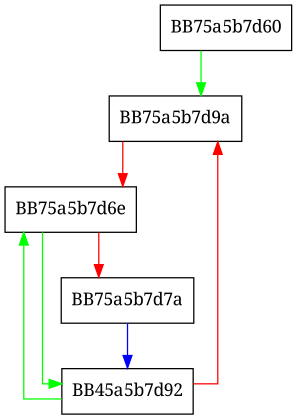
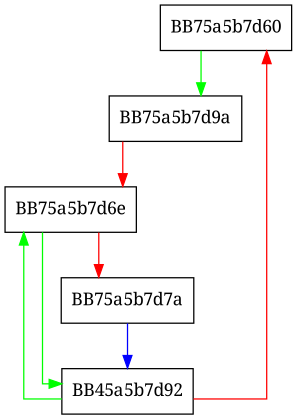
(218, 281) -> (267, 268)
